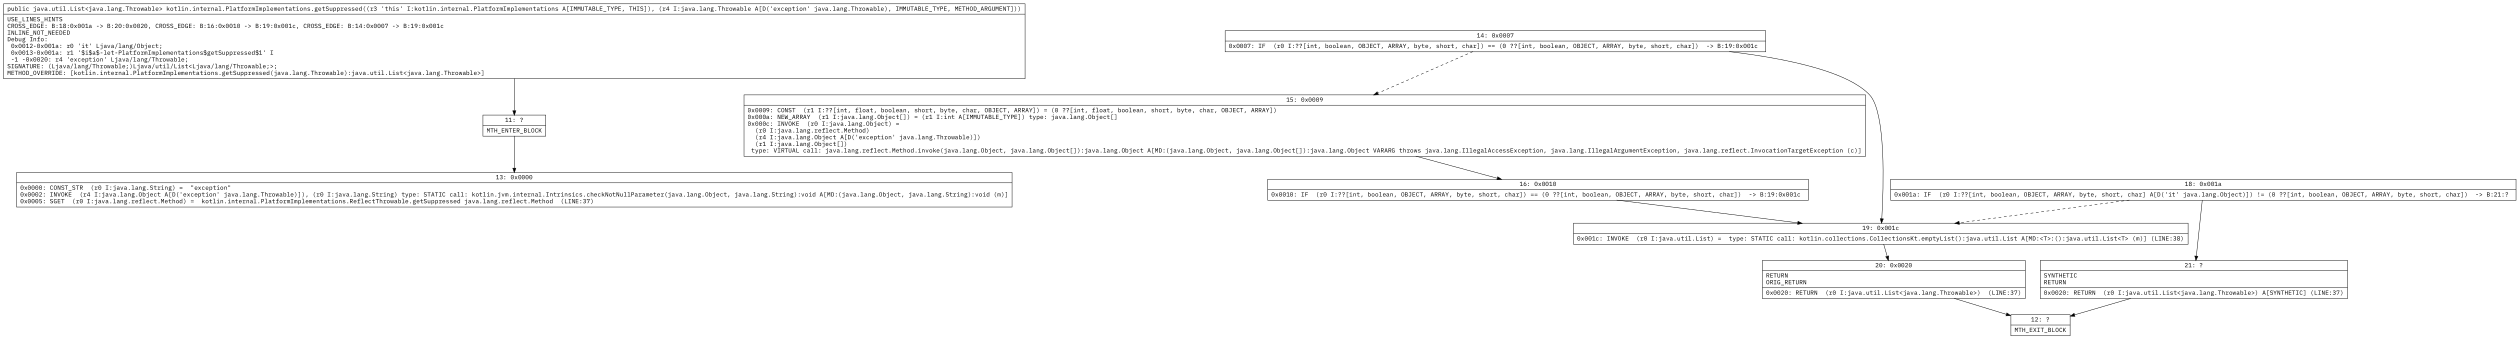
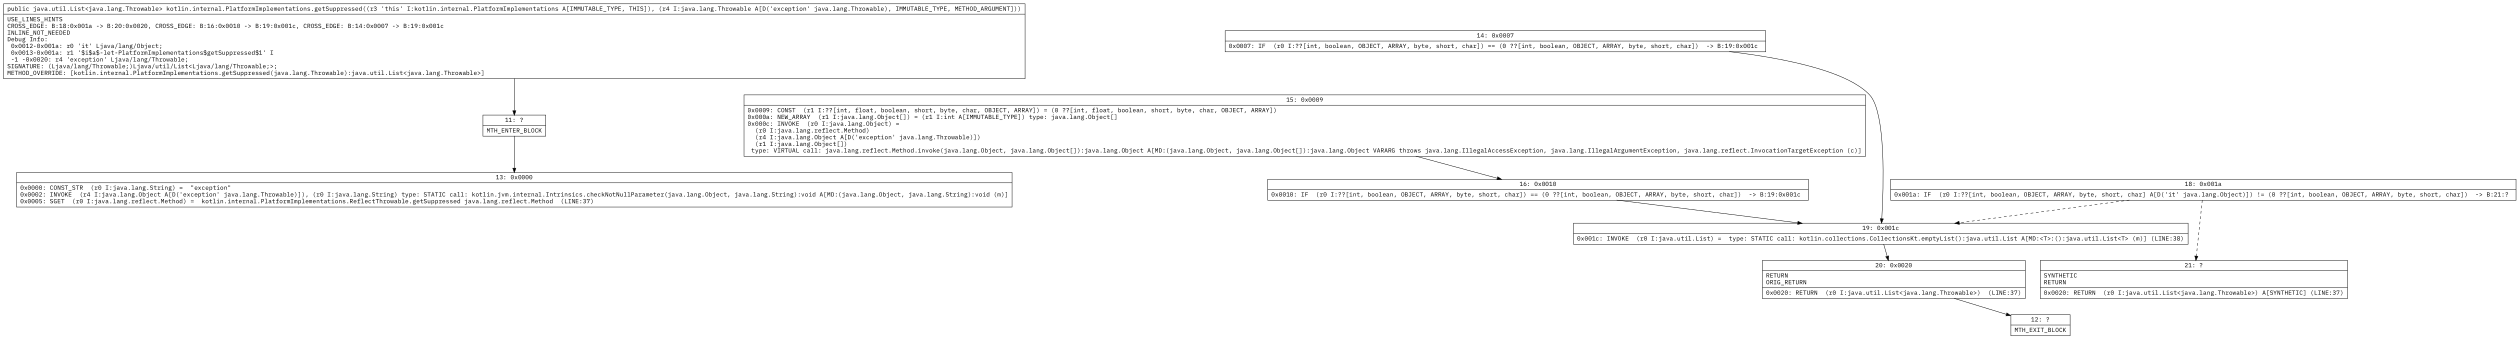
(1425, 72) -> none
(2199, 228) -> (2199, 228)
(2103, 307) -> none
